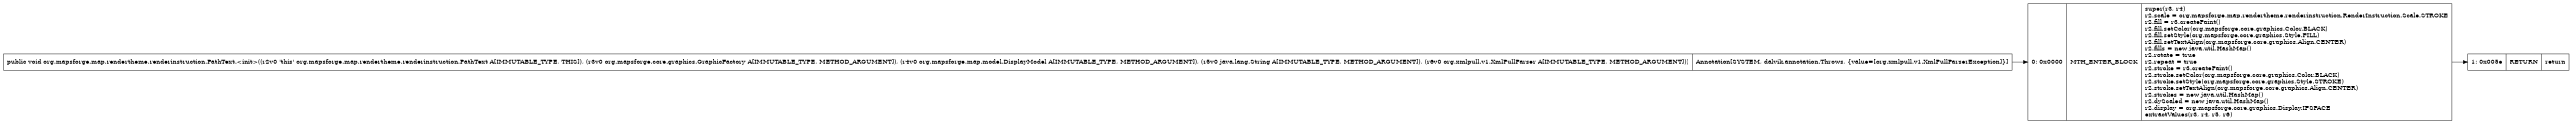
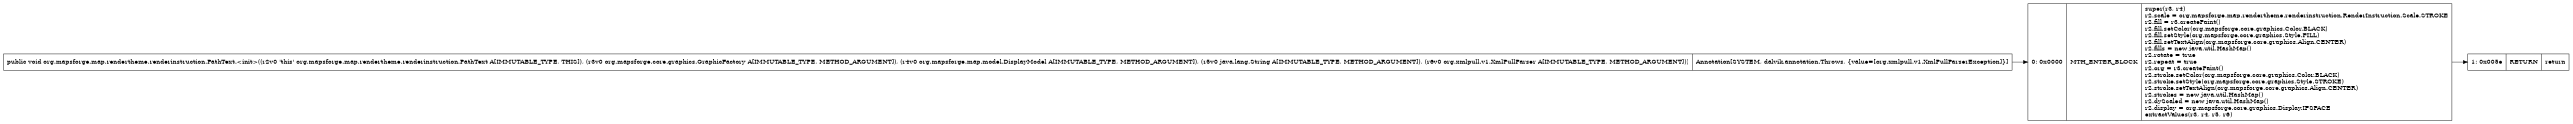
(2189, 68) -> (2184, 68)
